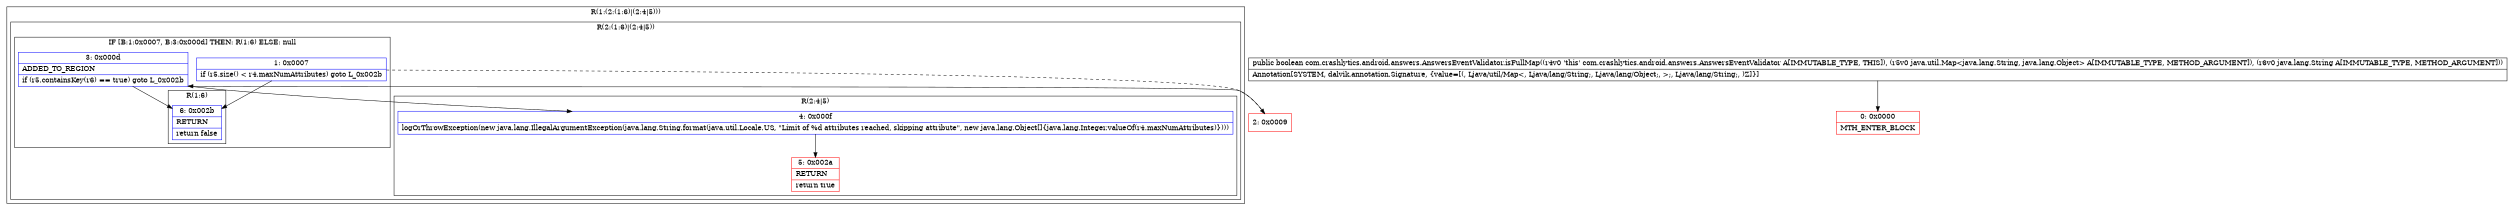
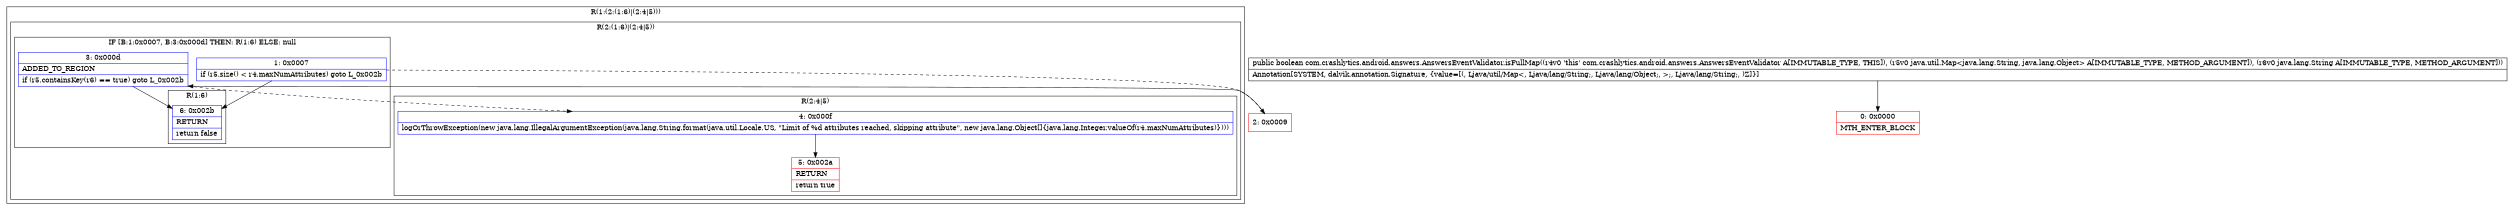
(377, 101) -> (377, 101)
